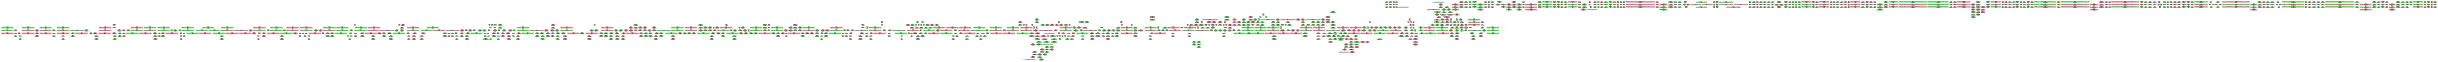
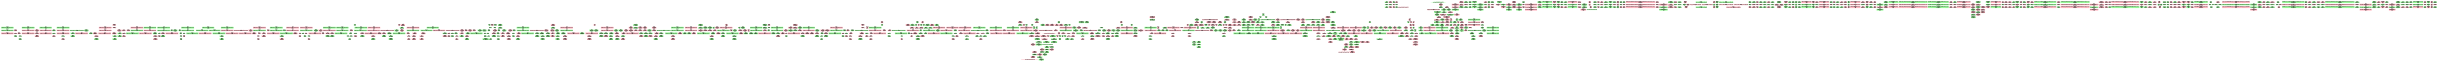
(1754, 7) -> (1754, 7)
(2260, 7) -> (2260, 7)
none -> (2411, 7)
